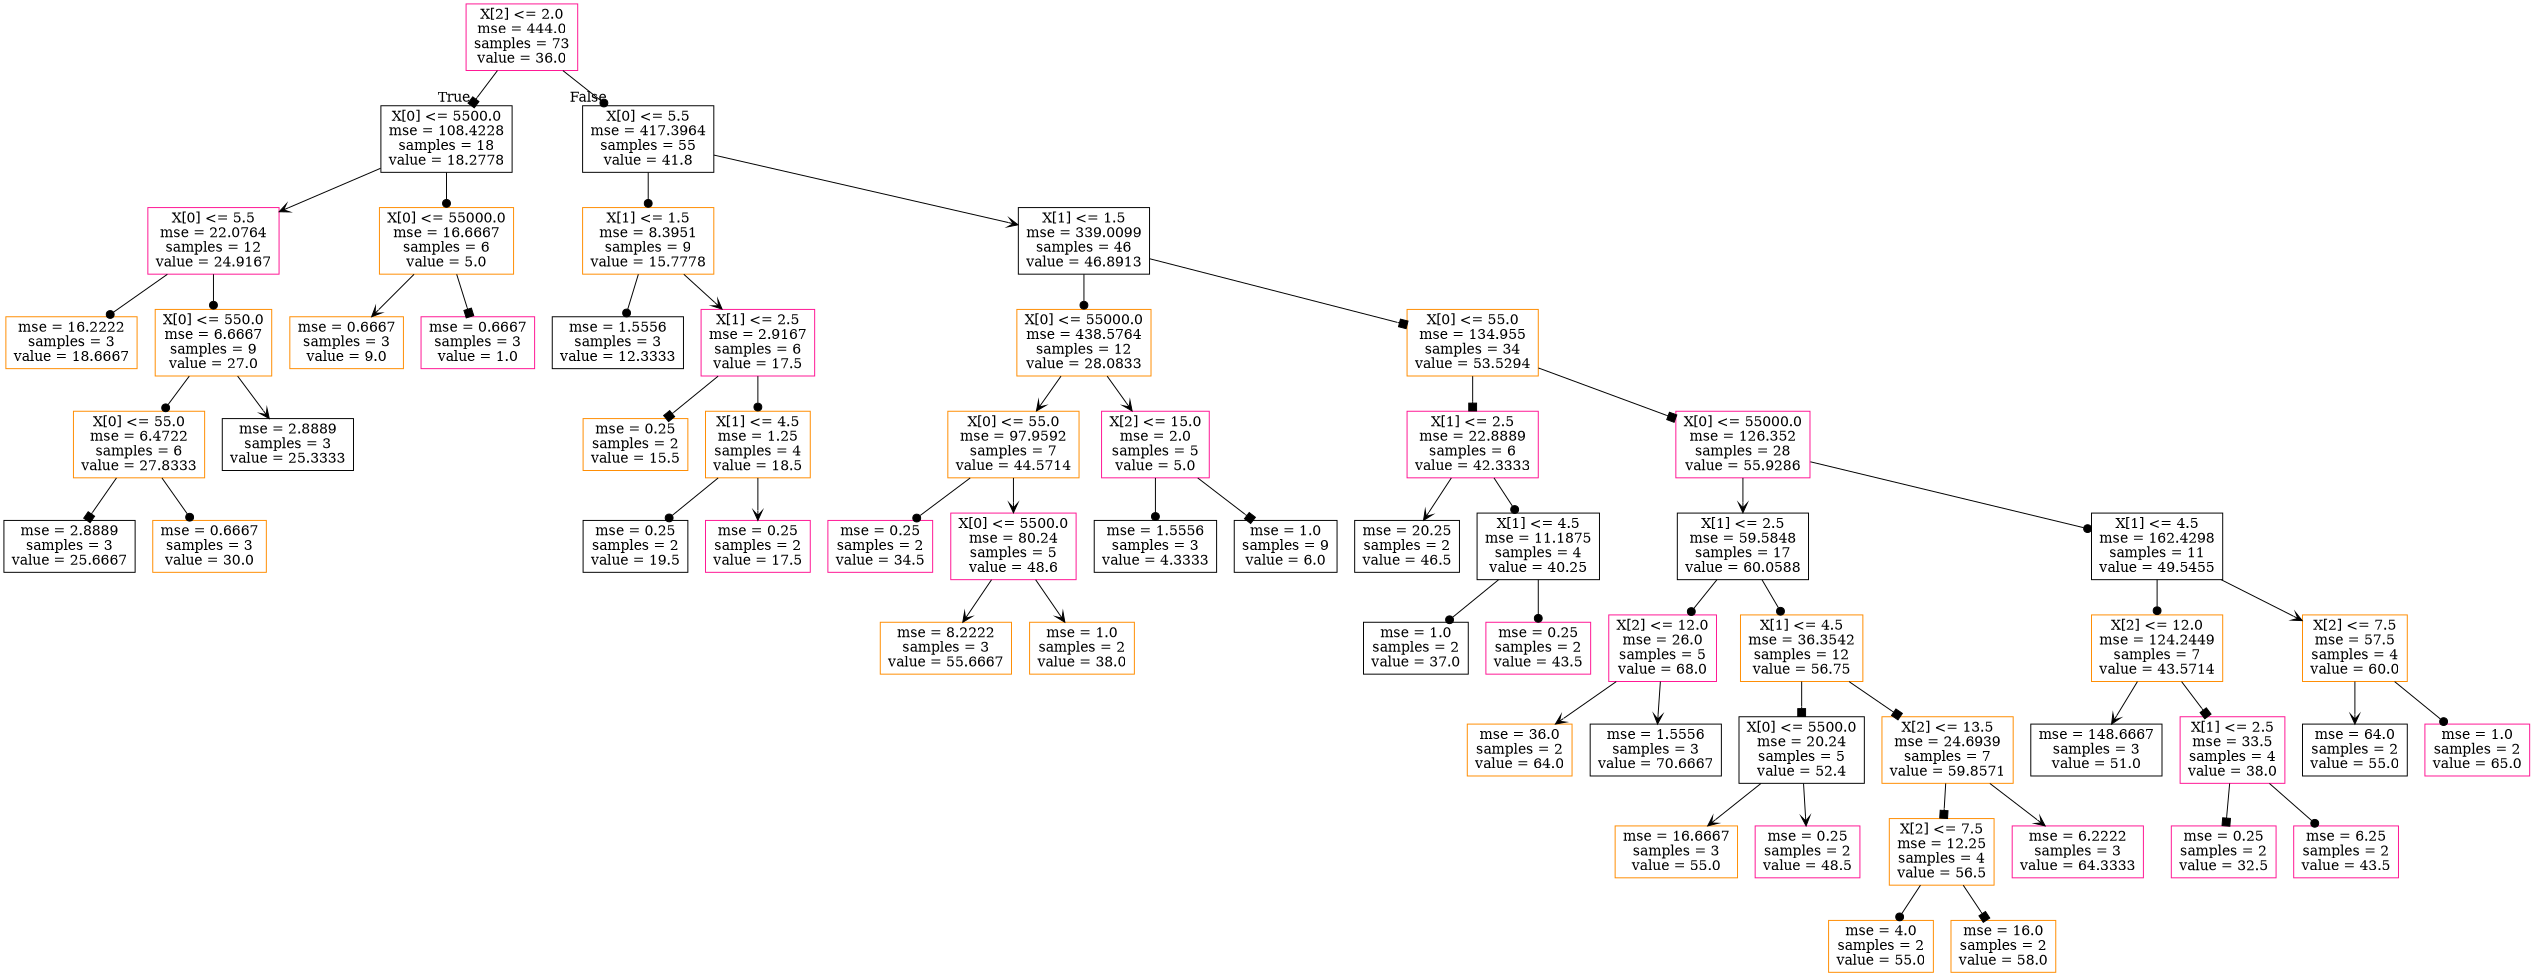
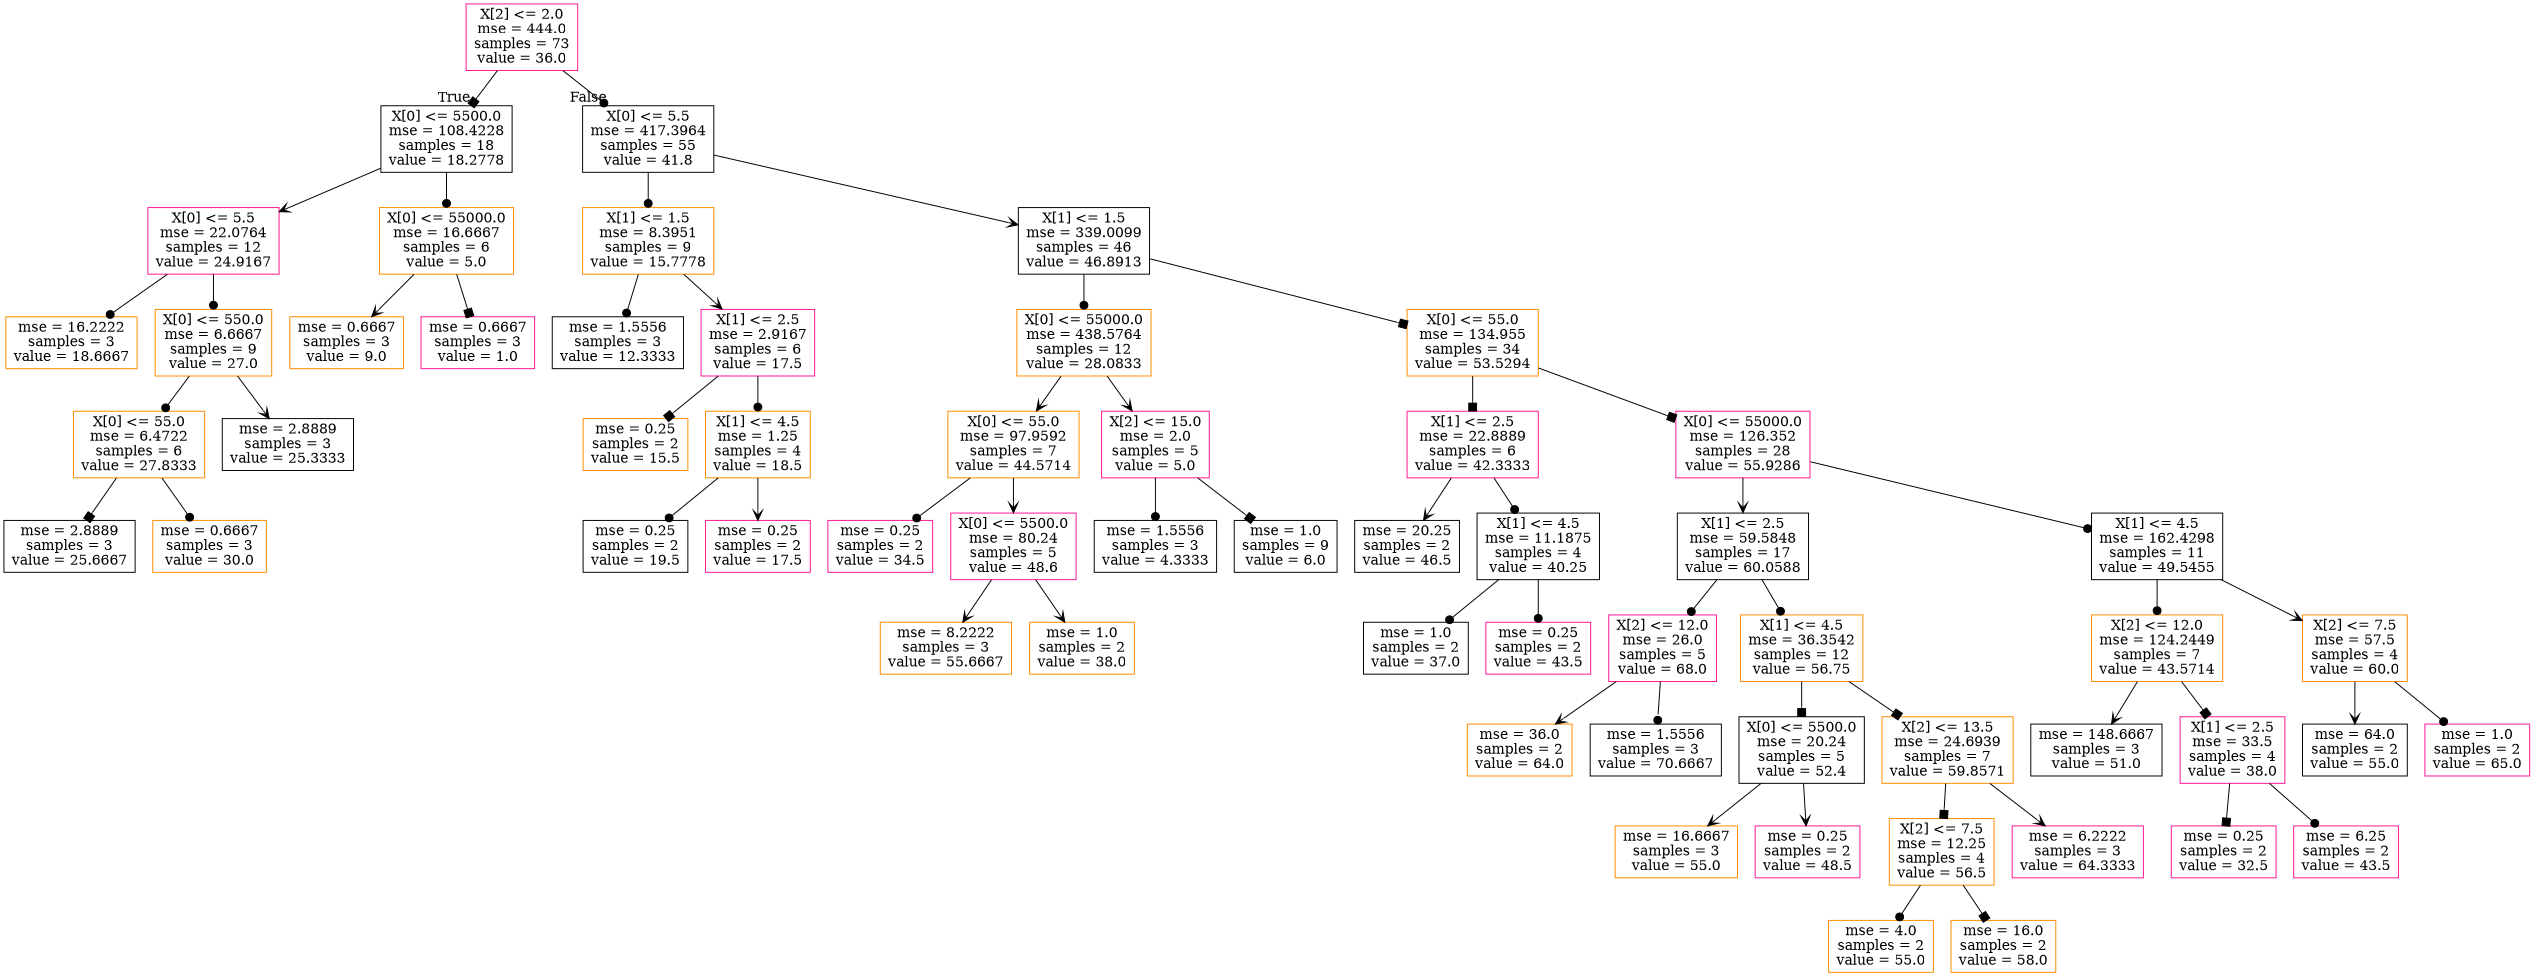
(1659, 698) -> (1659, 698)
